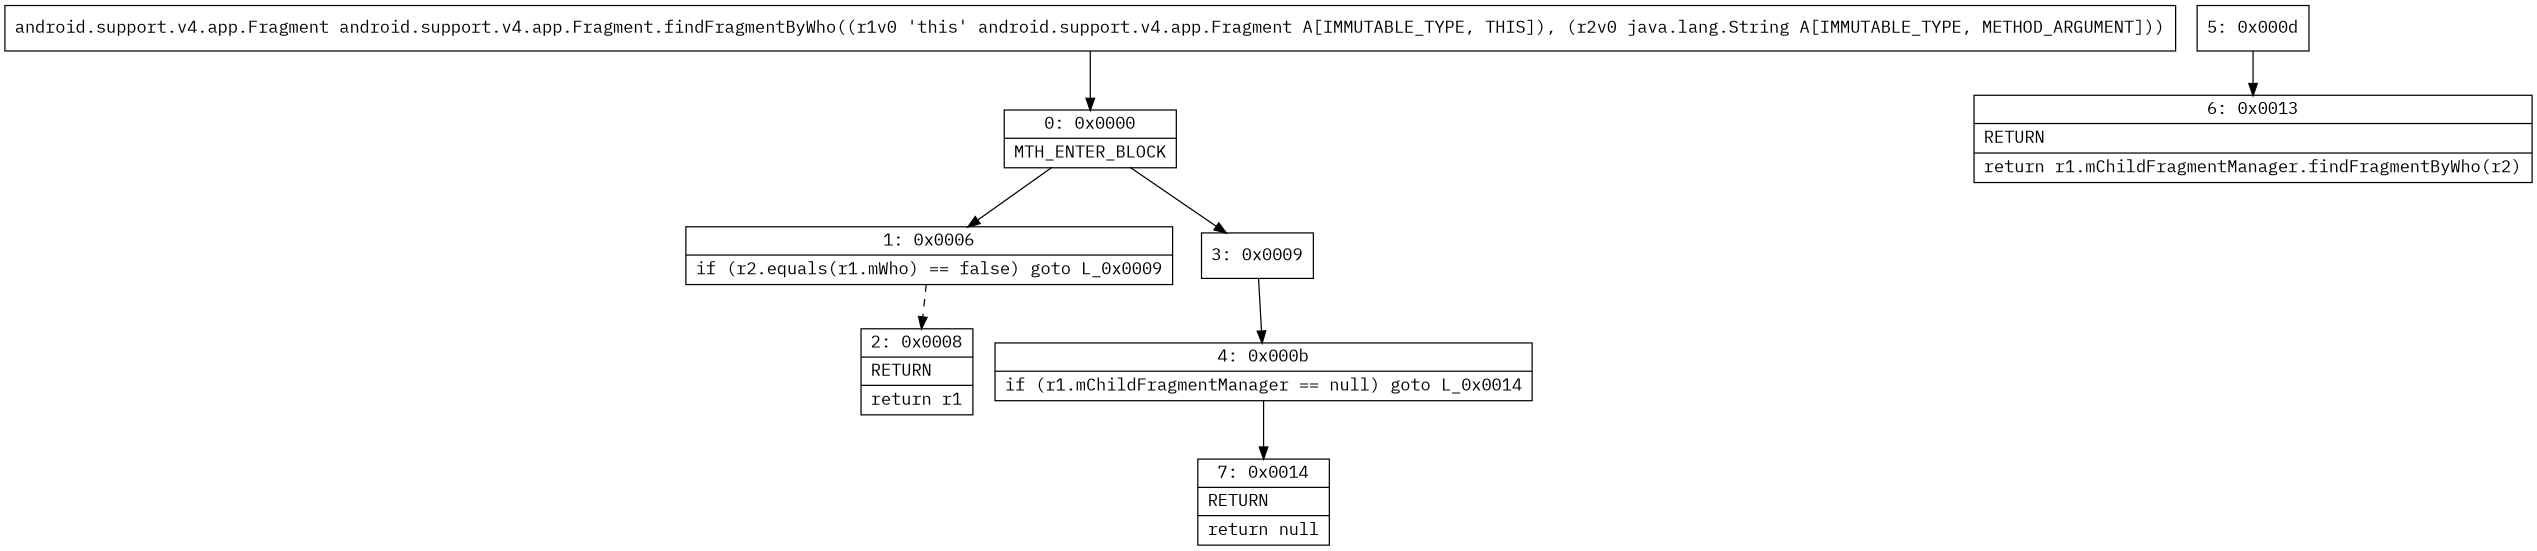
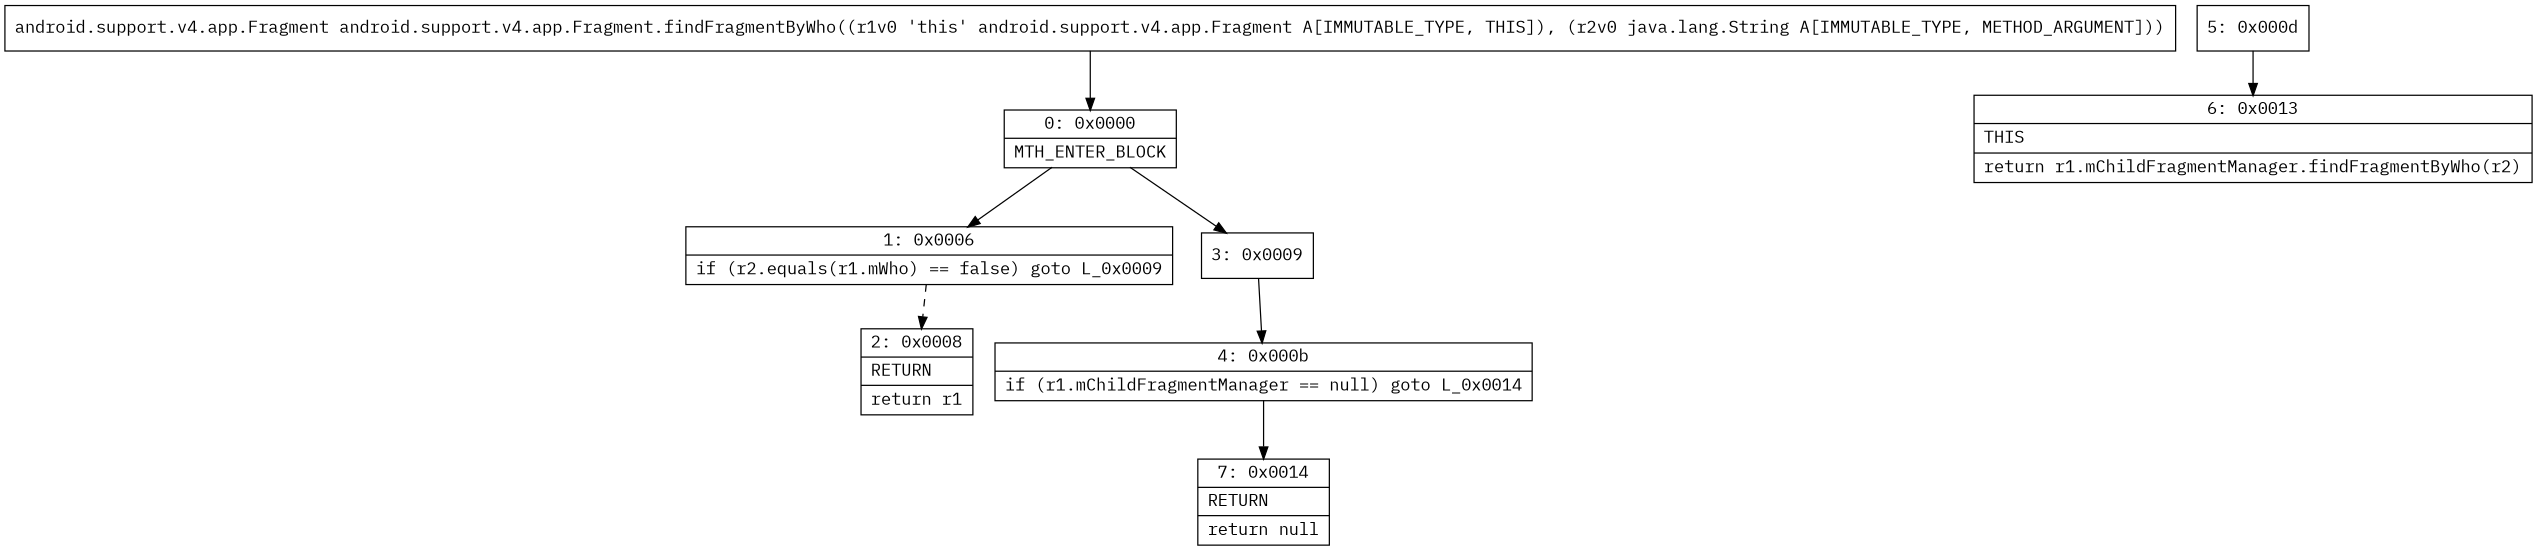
(2015, 138) -> (2005, 138)
